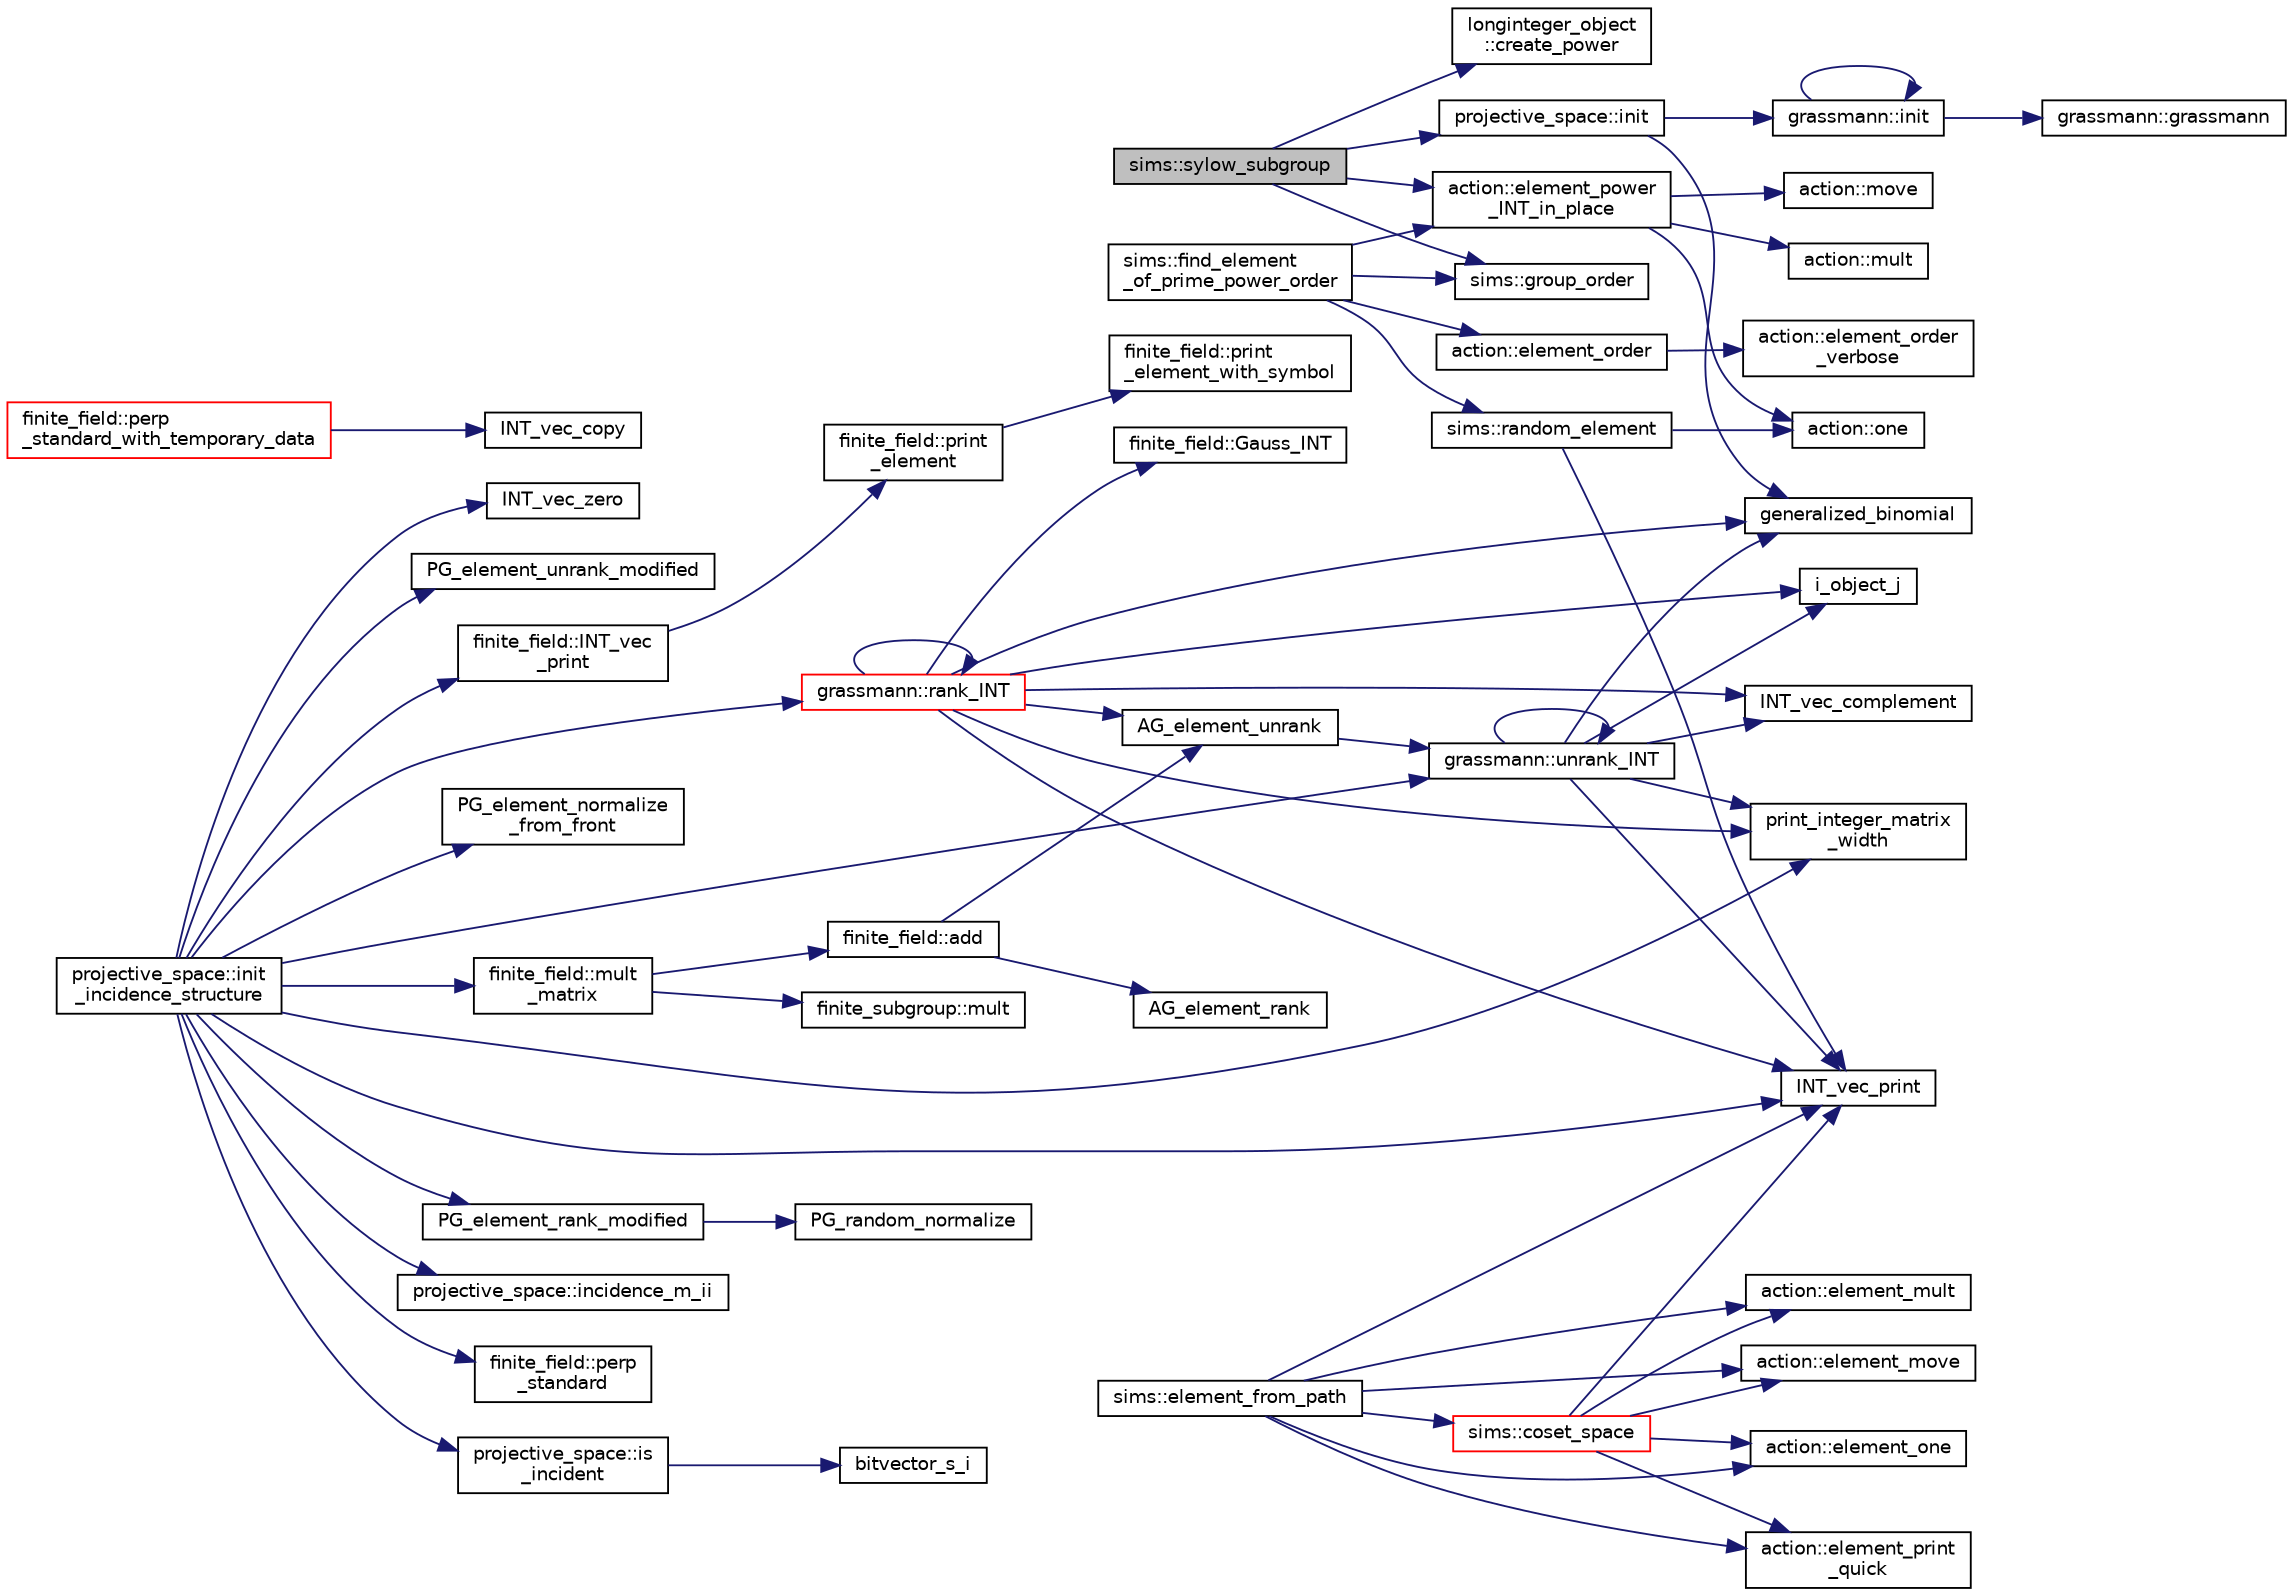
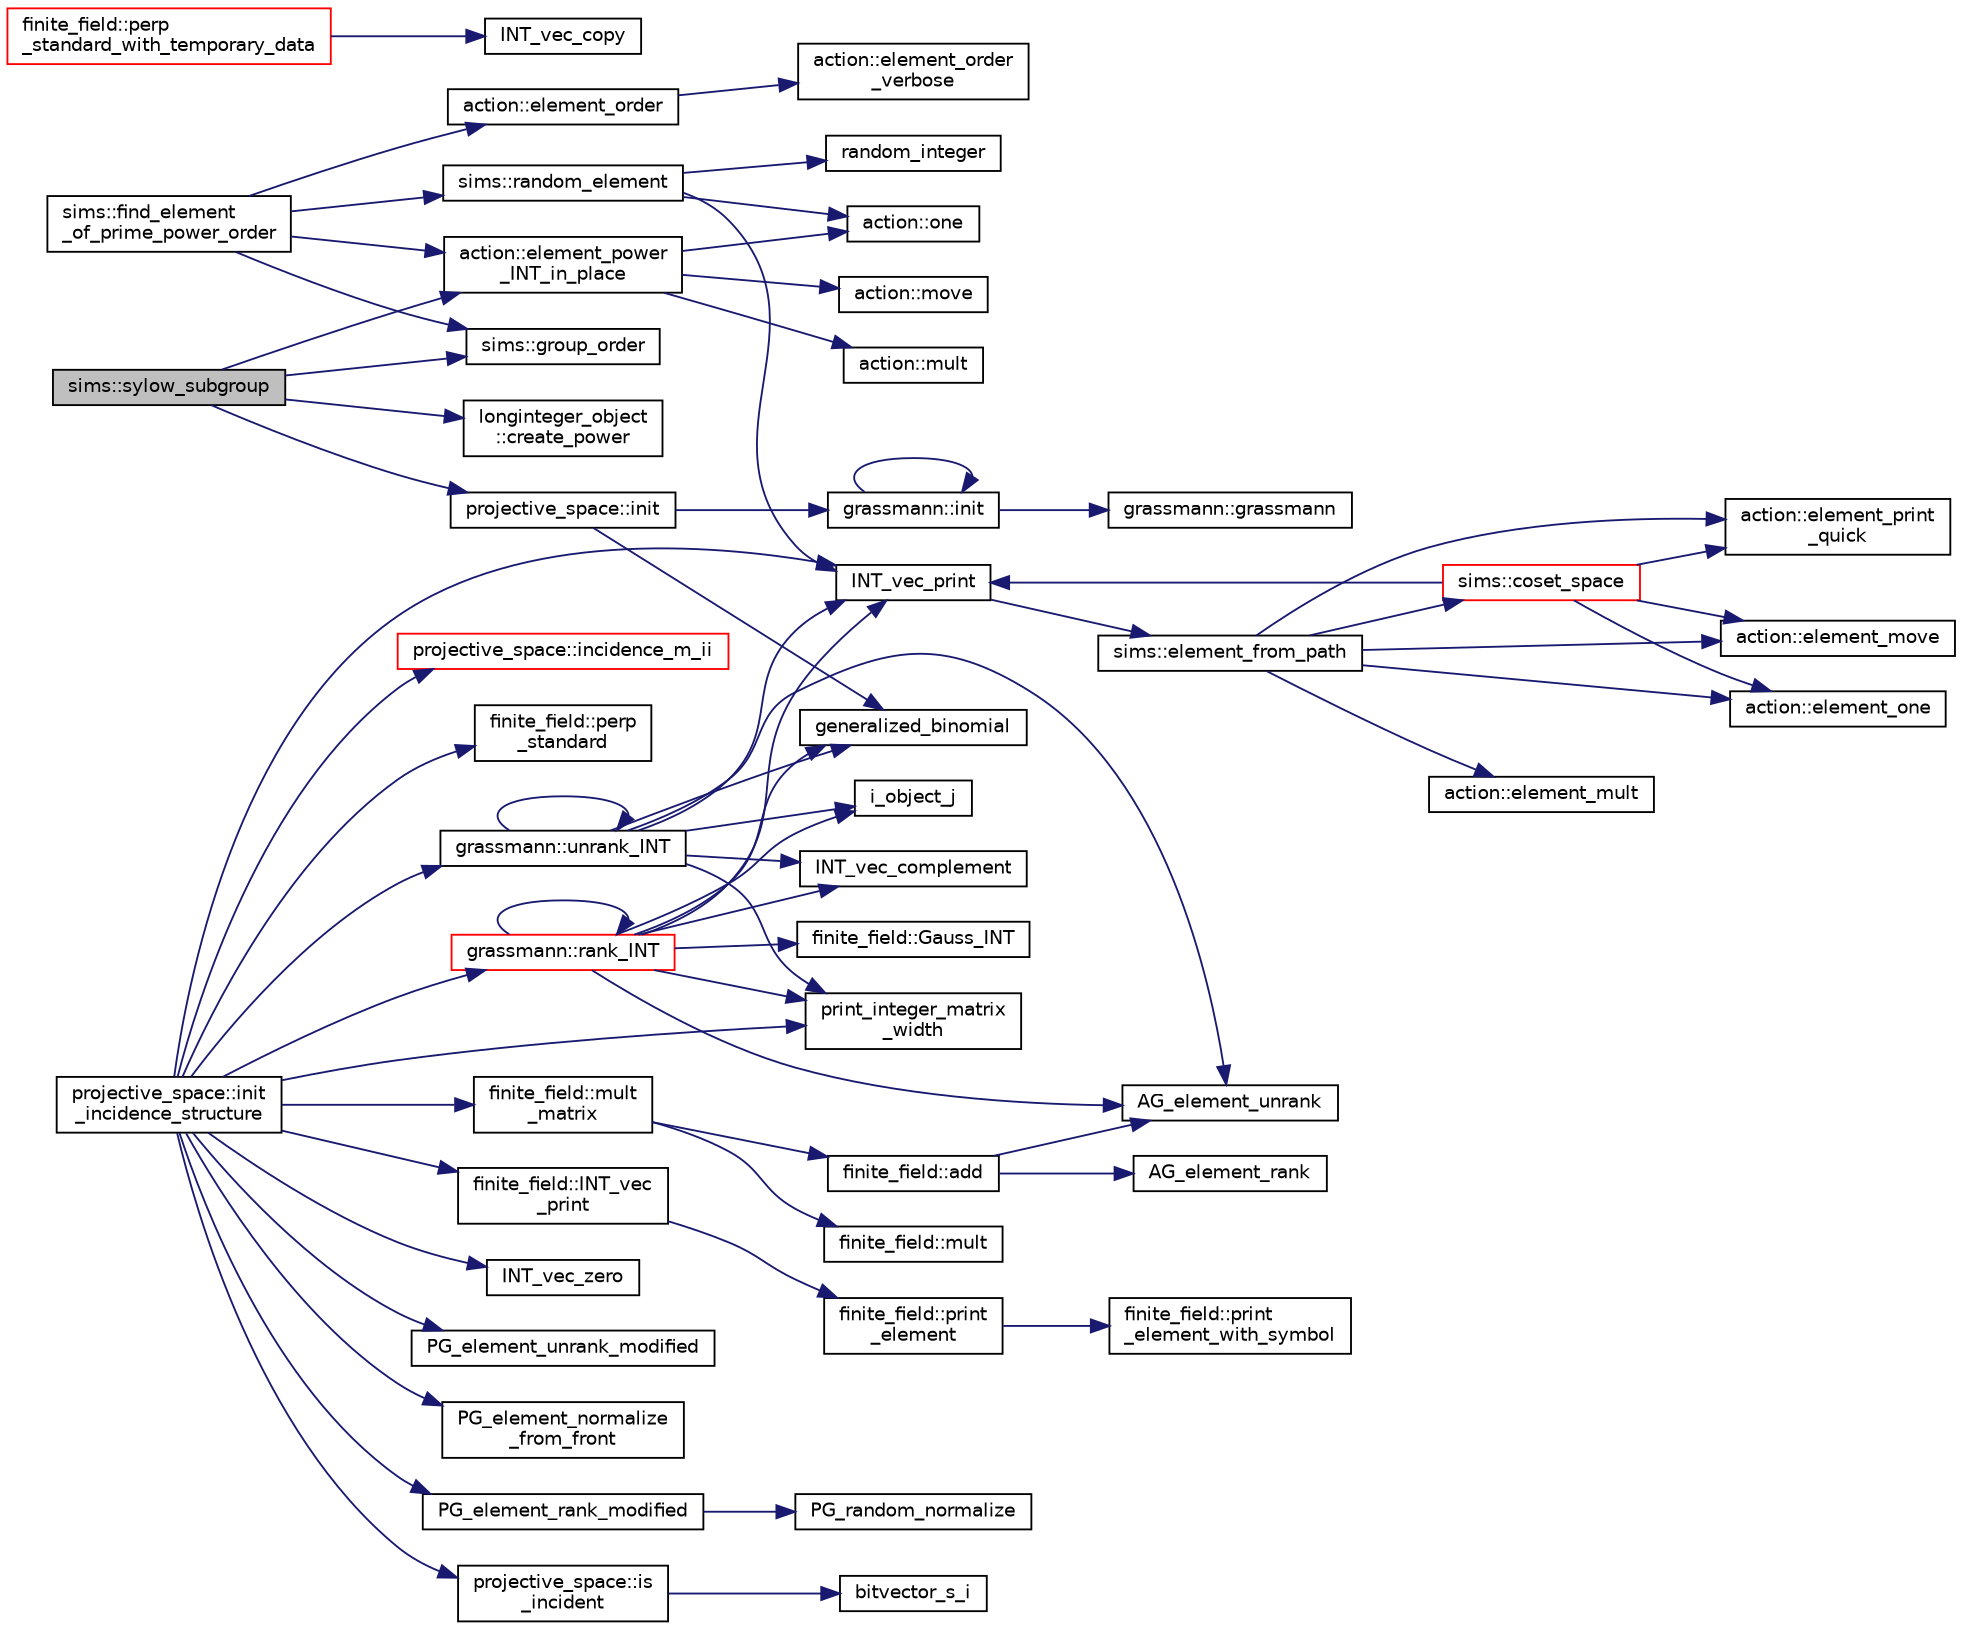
none -> (913, 153)
(1374, 742) -> (1012, 681)
(913, 1010) -> (913, 1244)
(1536, 1247) -> (1061, 616)
(563, 1292) -> (563, 651)
(1673, 1361) -> none
